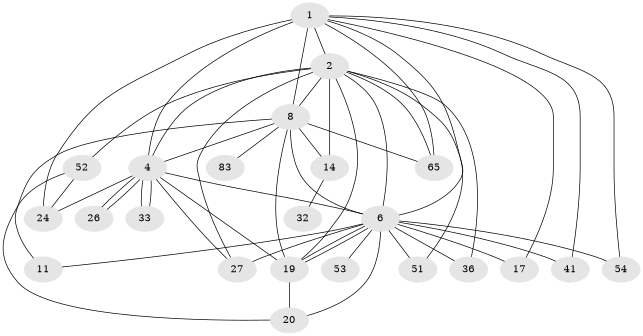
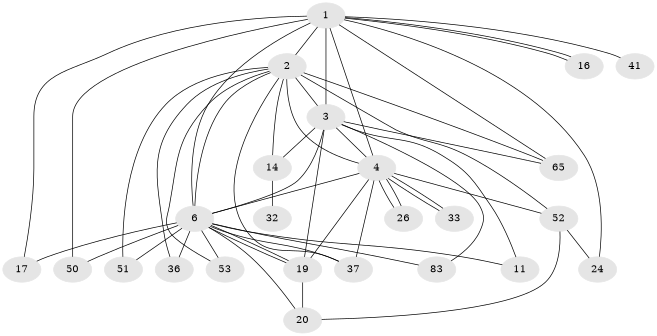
none -> (584, 66)
(291, 117) -> (326, 117)
(356, 176) -> (179, 155)
(95, 193) -> (457, 190)
(482, 239) -> (326, 247)
(237, 270) -> (353, 270)
(621, 270) -> (73, 270)
